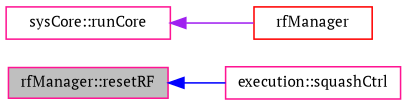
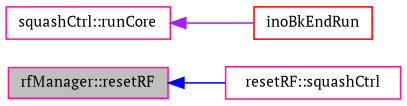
(88, 23) -> (88, 23)
(313, 23) -> (313, 23)
(313, 83) -> (313, 83)
